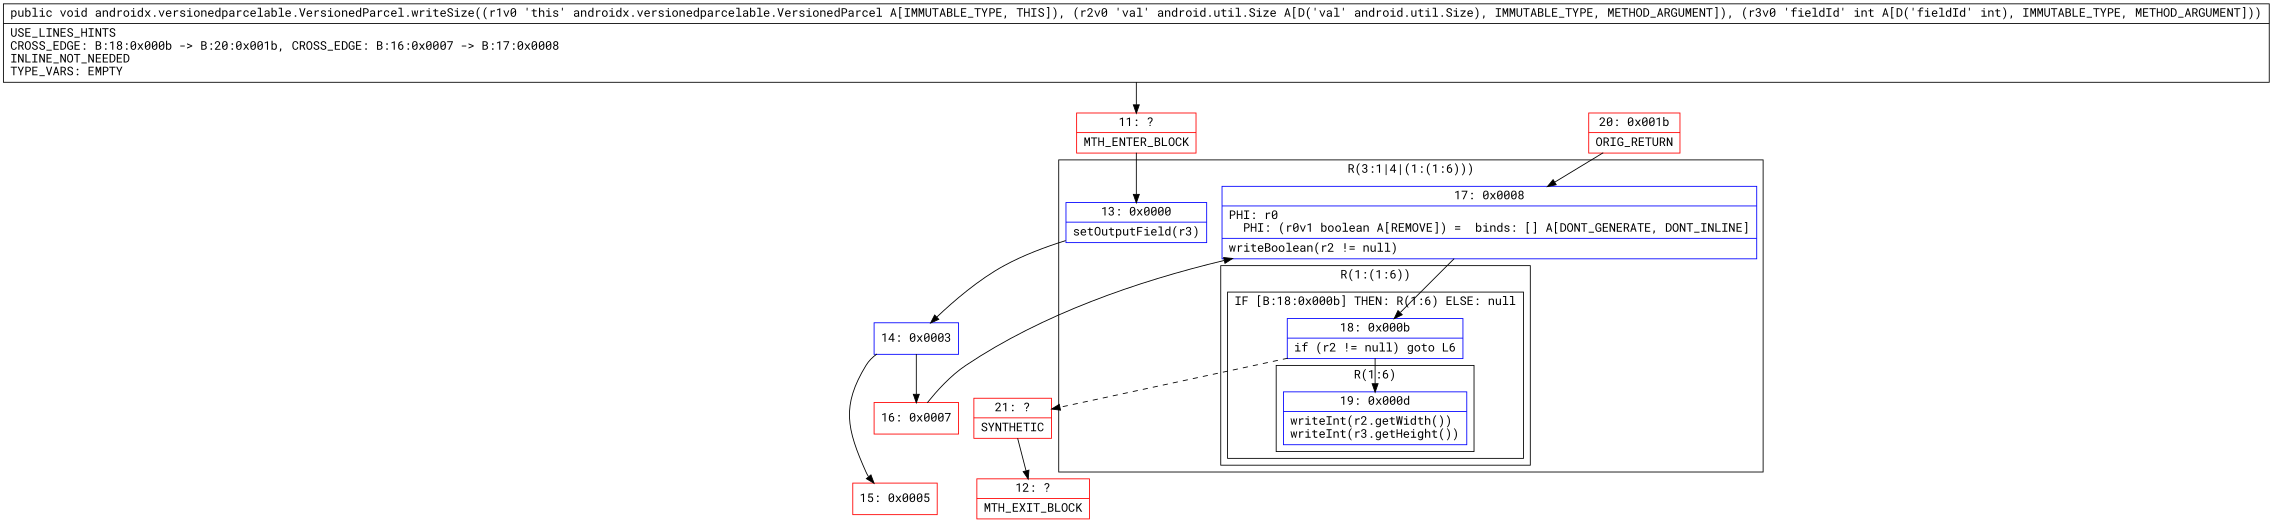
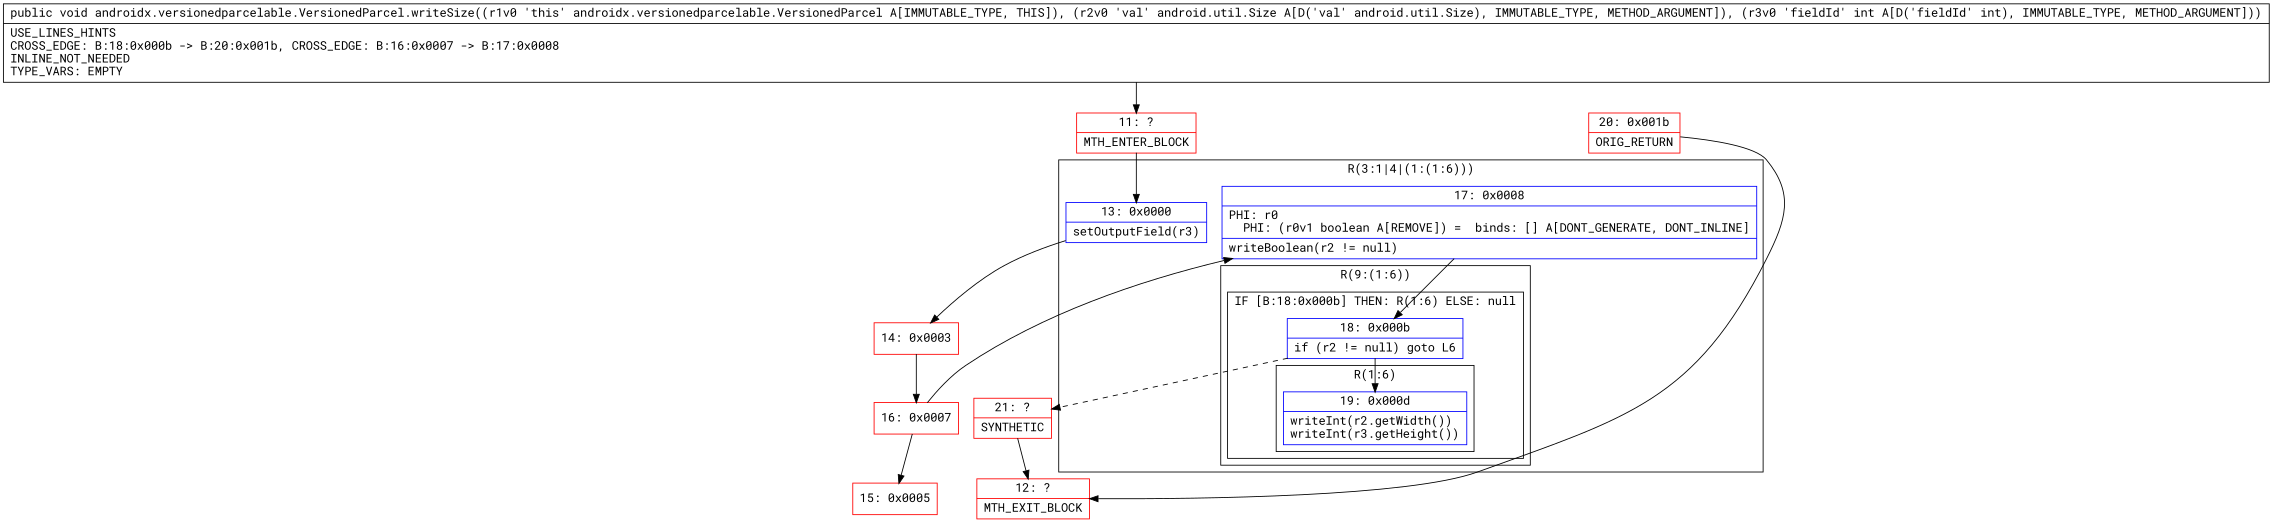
(1579, 167) -> (1566, 440)
(1376, 275) -> (1376, 275)
(916, 339) -> (916, 339)
(850, 413) -> (907, 454)
